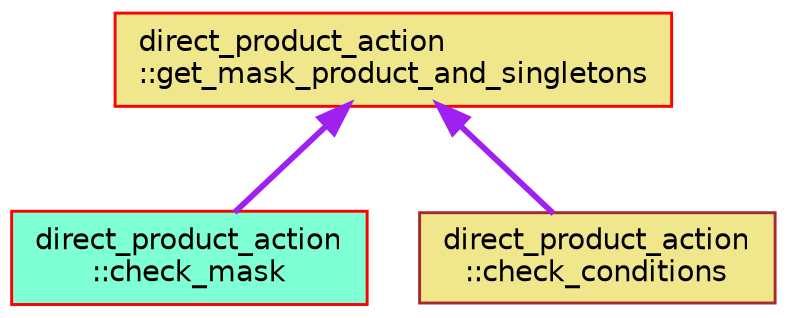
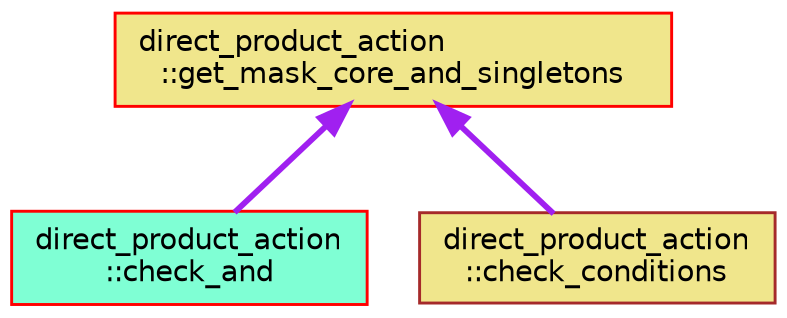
(393, 60) -> (393, 60)
(189, 258) -> (189, 258)
